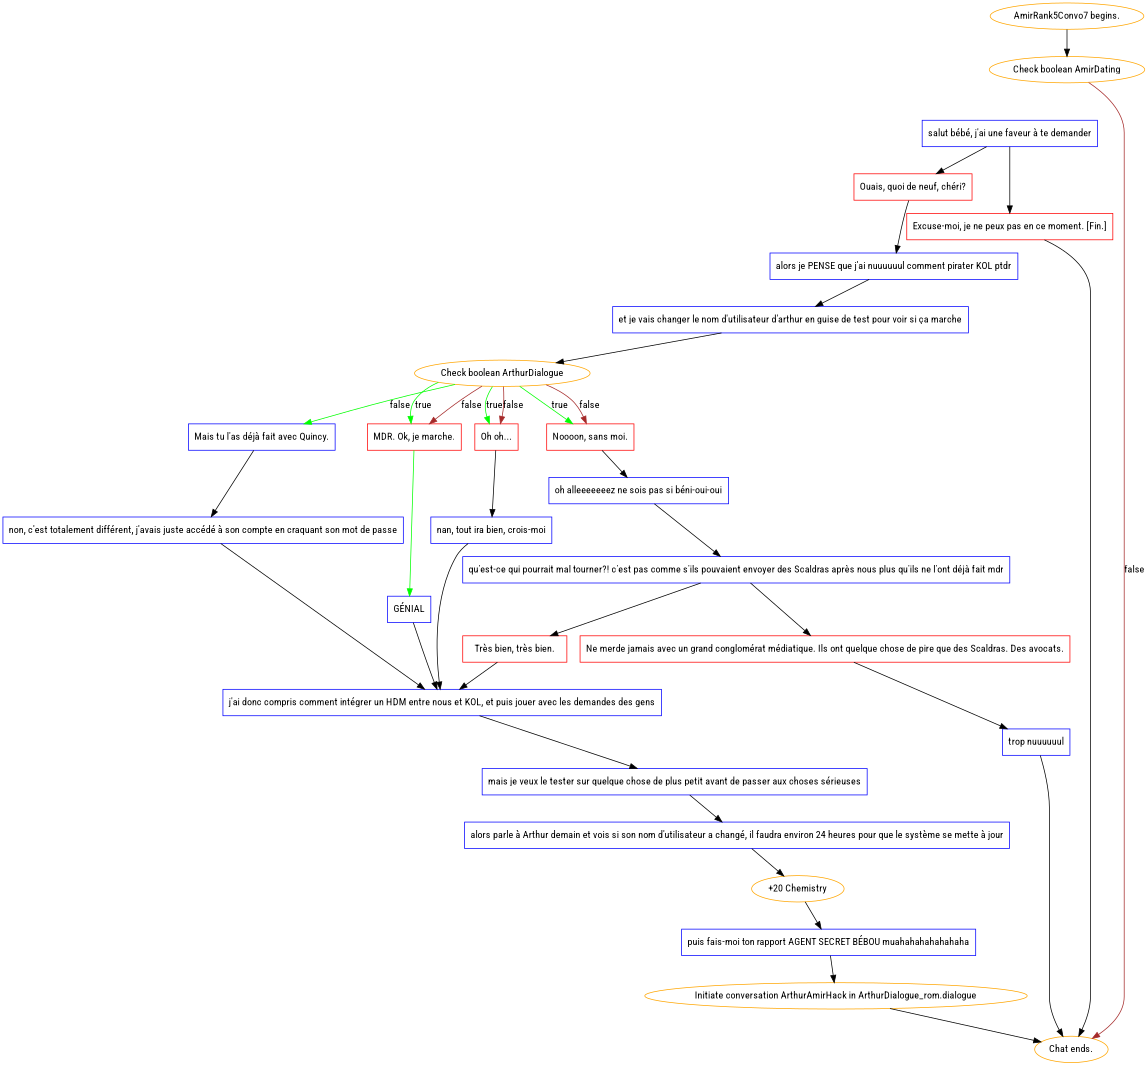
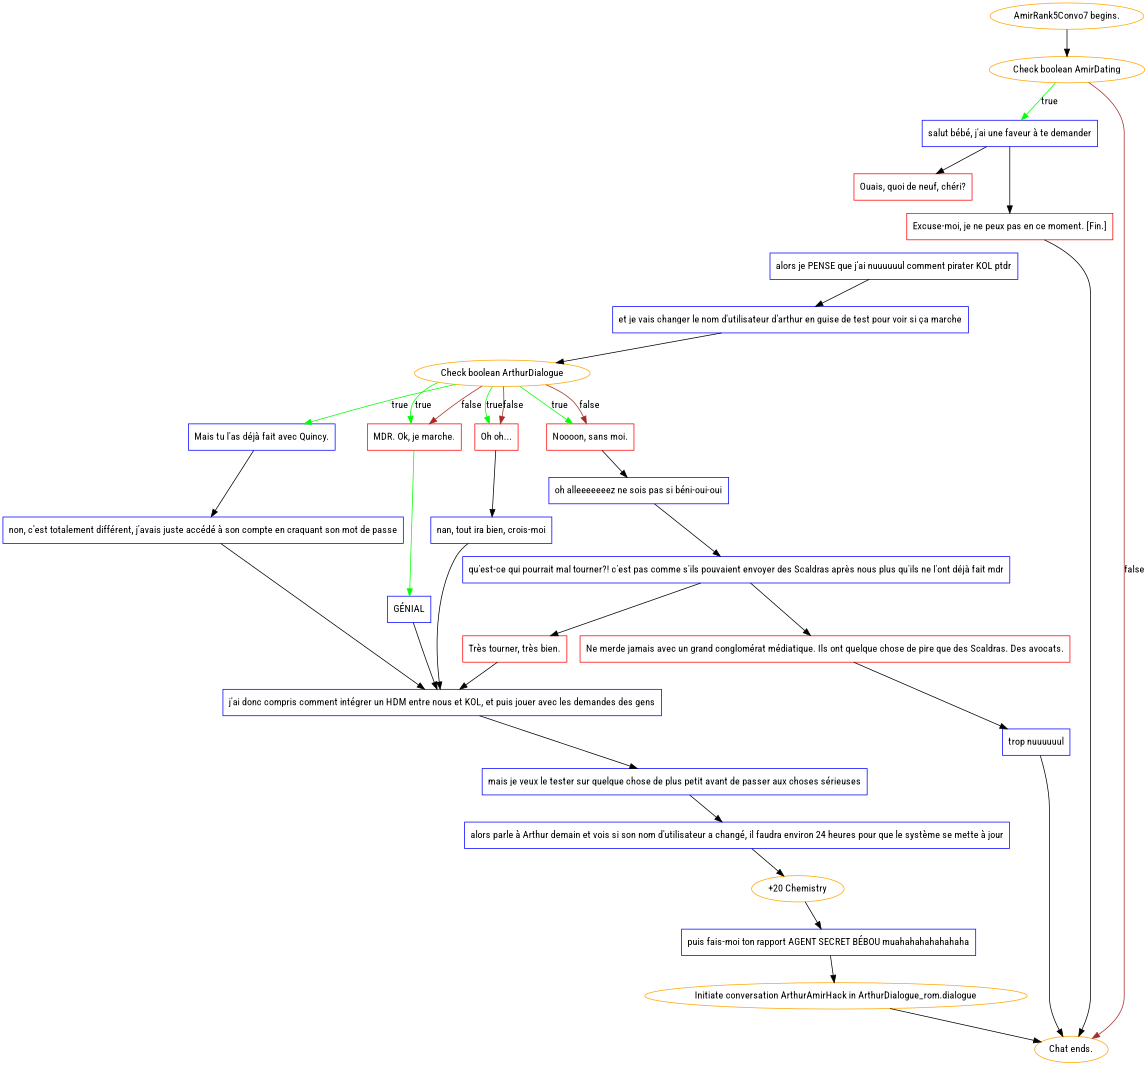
none -> (1041, 99)
(903, 223) -> none
(400, 405) -> (400, 405)
(515, 649) -> (515, 649)
